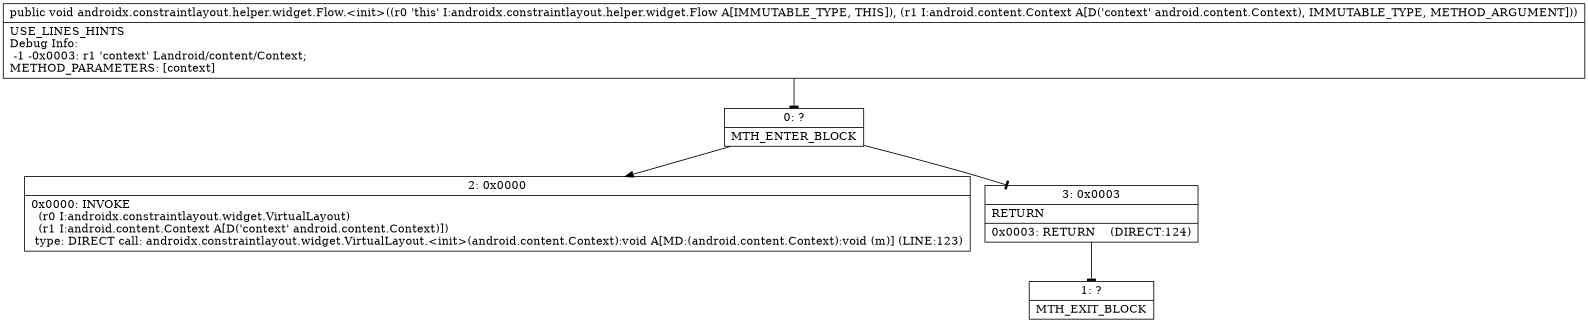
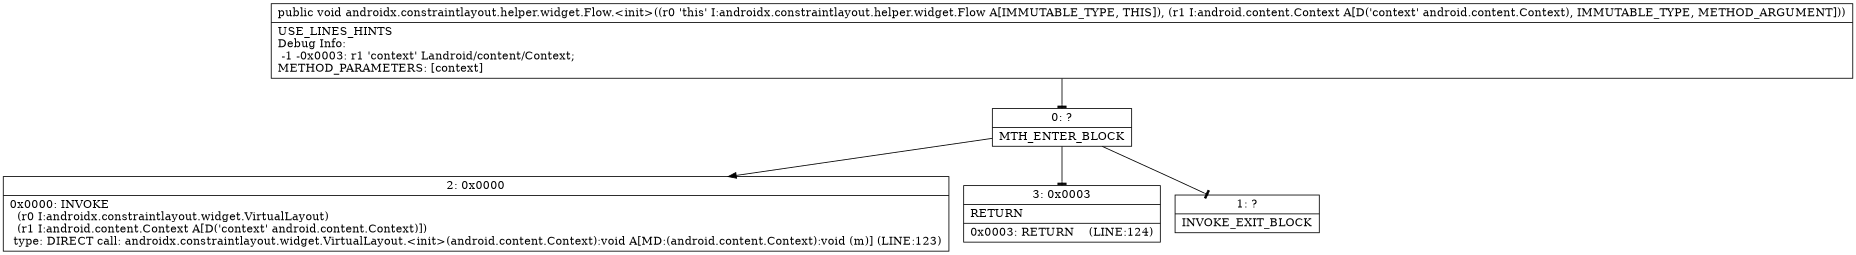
(1092, 232) -> (1062, 232)
(1092, 260) -> (1153, 170)
(1092, 309) -> (1247, 223)
